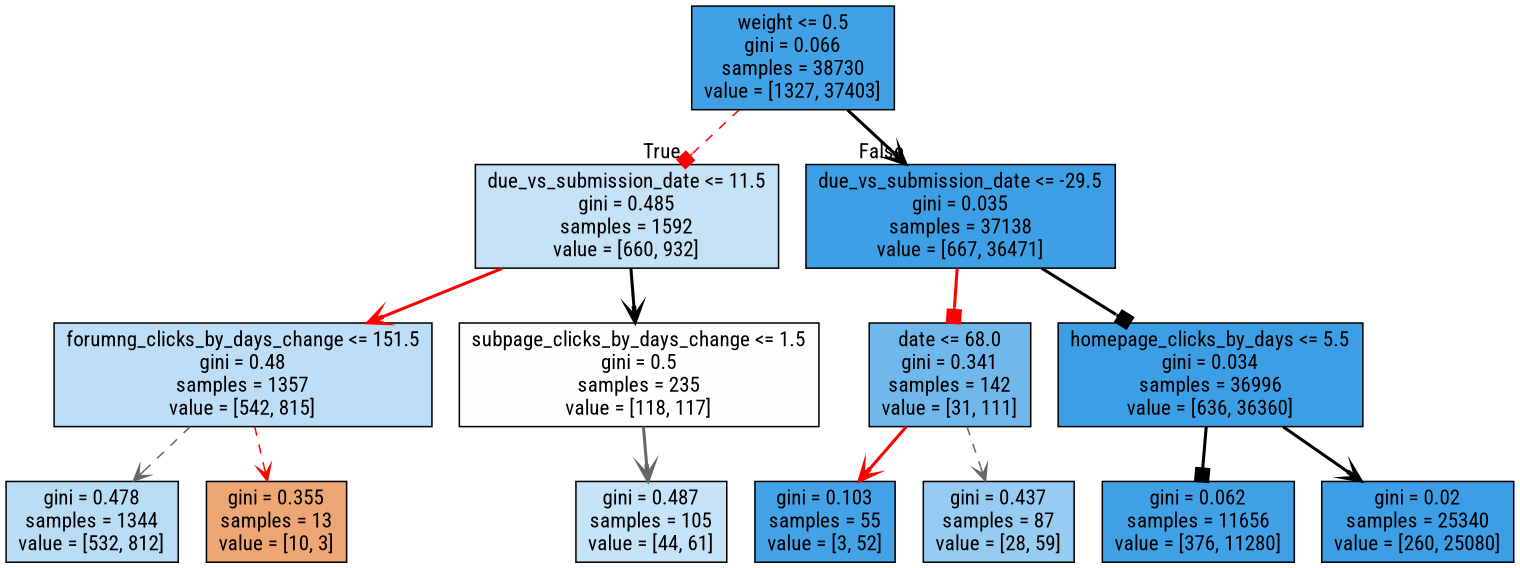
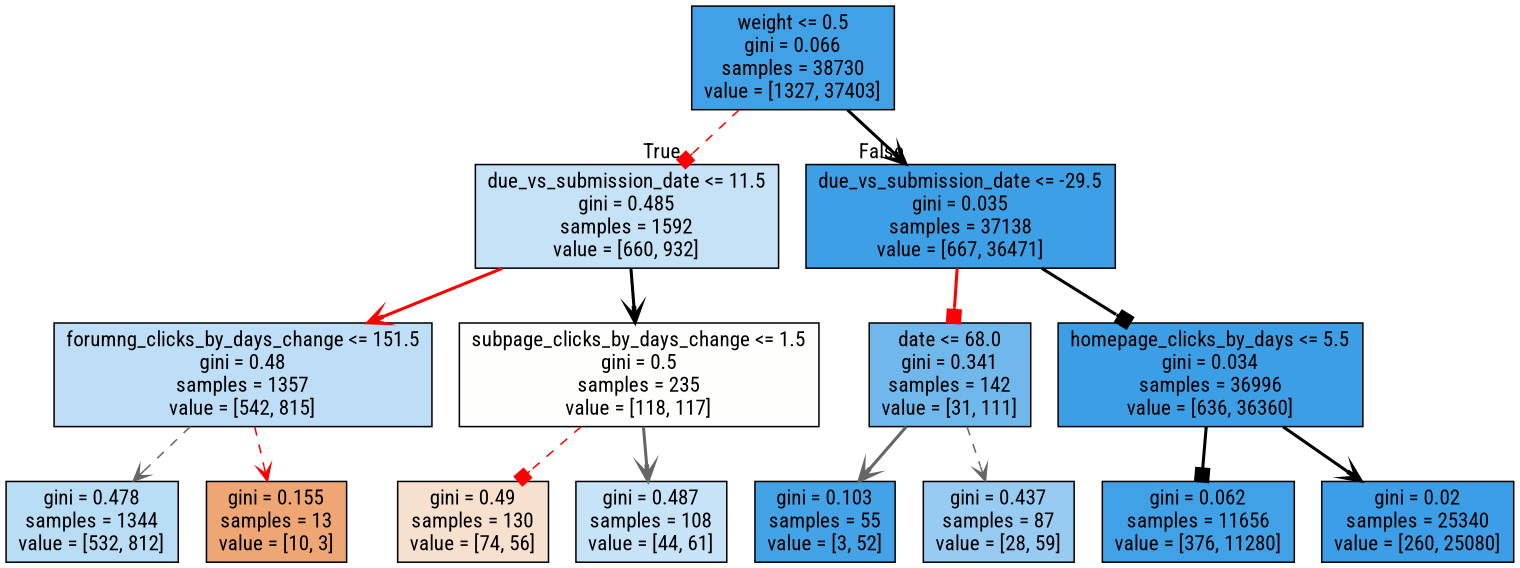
(888, 448) -> (888, 448)
(277, 522) -> (277, 522)
none -> (473, 522)
(651, 522) -> (651, 522)
